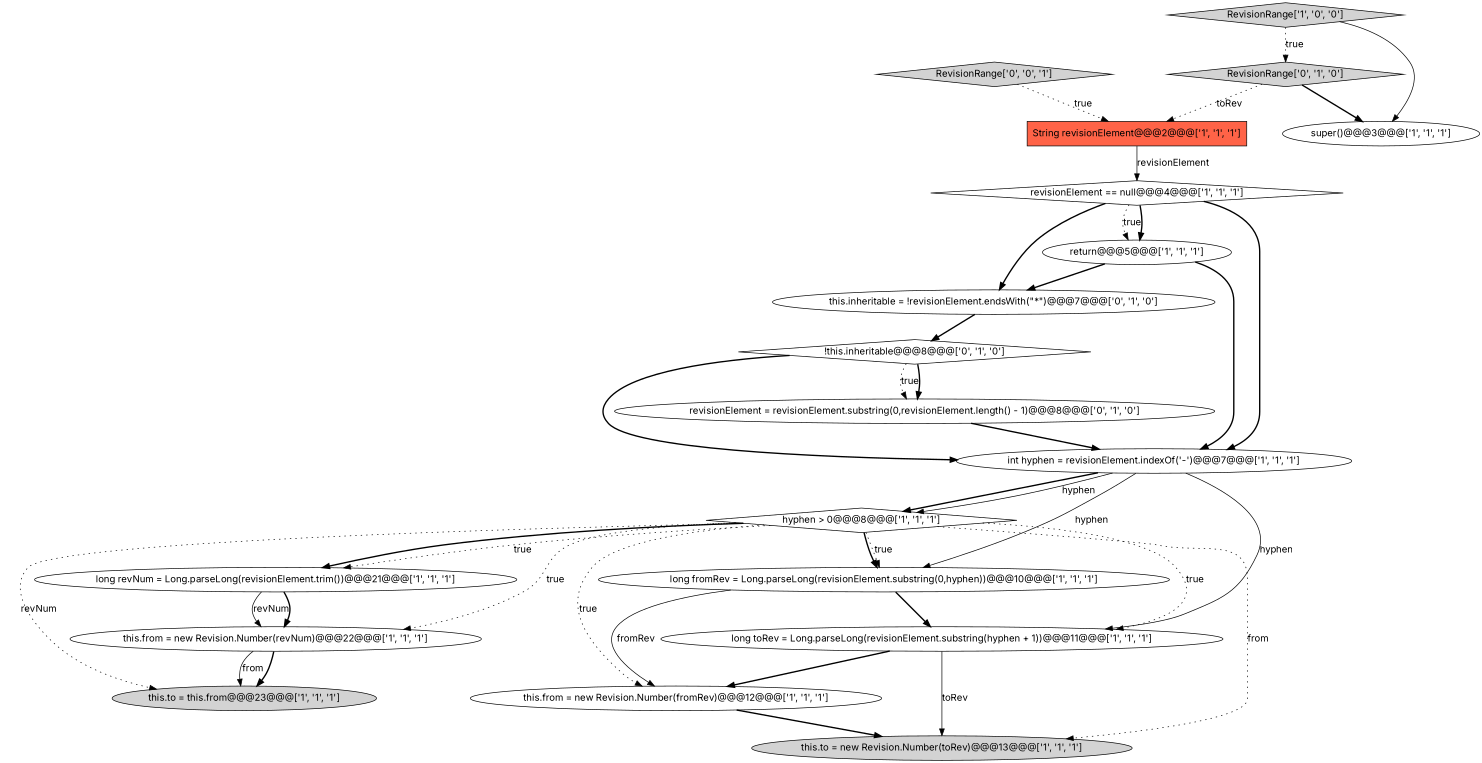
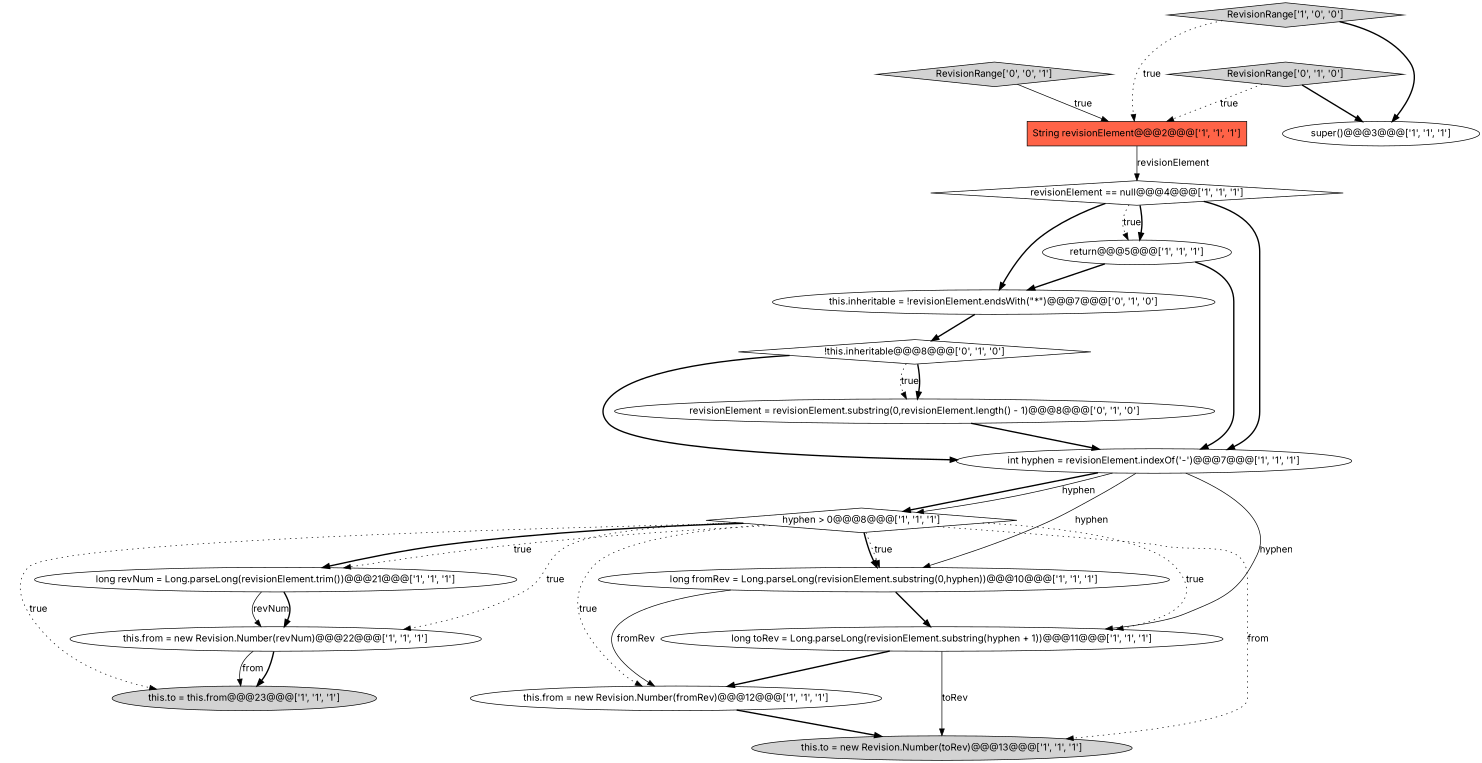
(1286, 41) -> (1156, 49)
(1402, 53) -> (1402, 53)
(1060, 101) -> (1060, 101)
(1229, 104) -> (1229, 104)
(39, 609) -> (39, 609)
